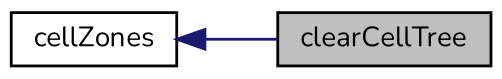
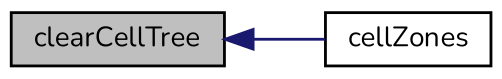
(241, 39) -> (289, 39)
